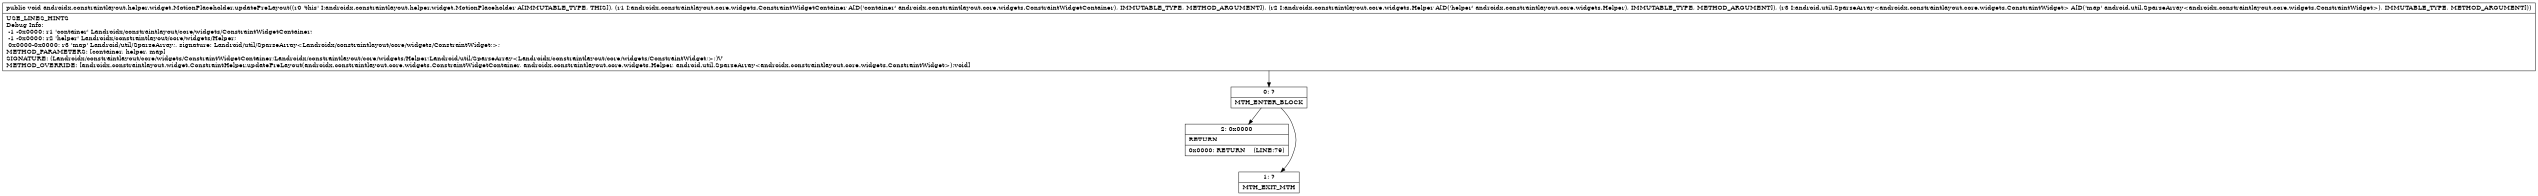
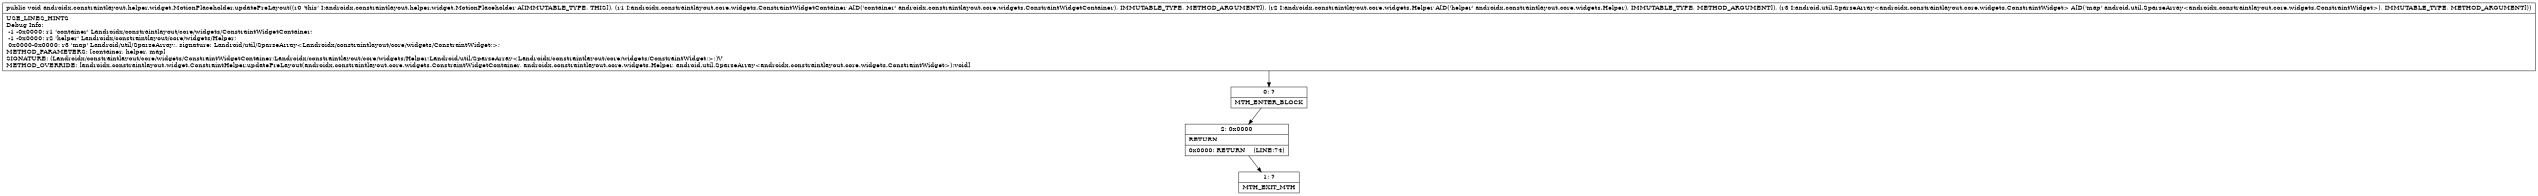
(1296, 138) -> (1254, 162)
(1237, 150) -> (1237, 150)
